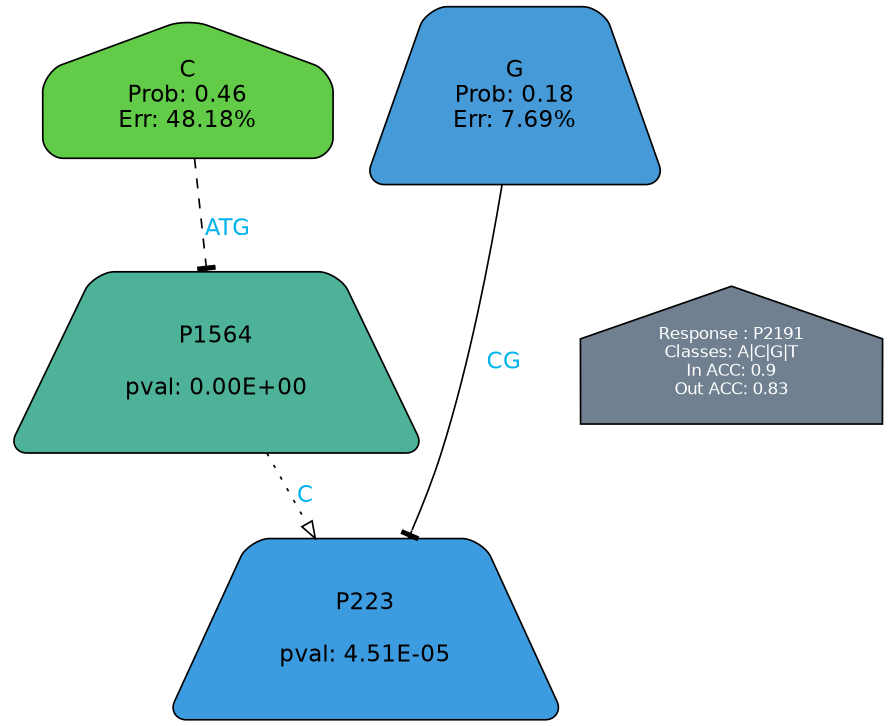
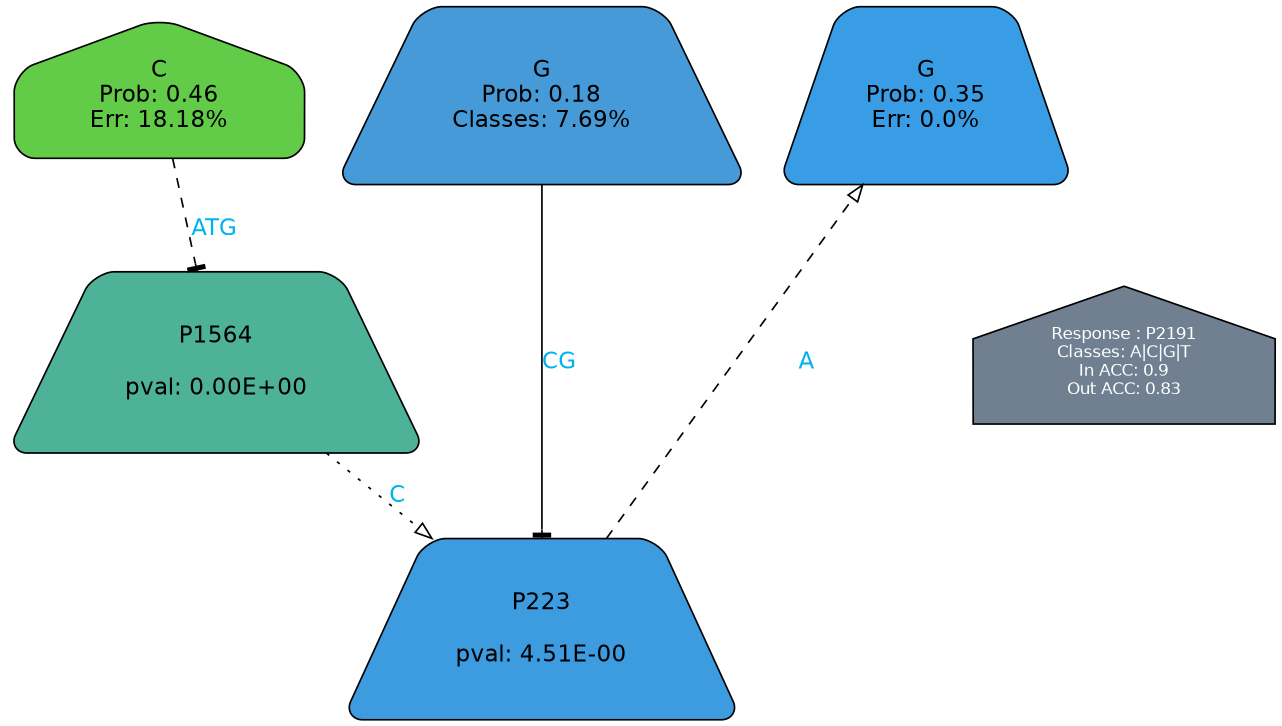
(188, 96) -> (159, 96)
(515, 96) -> (542, 96)
none -> (926, 96)
(366, 629) -> (542, 629)
